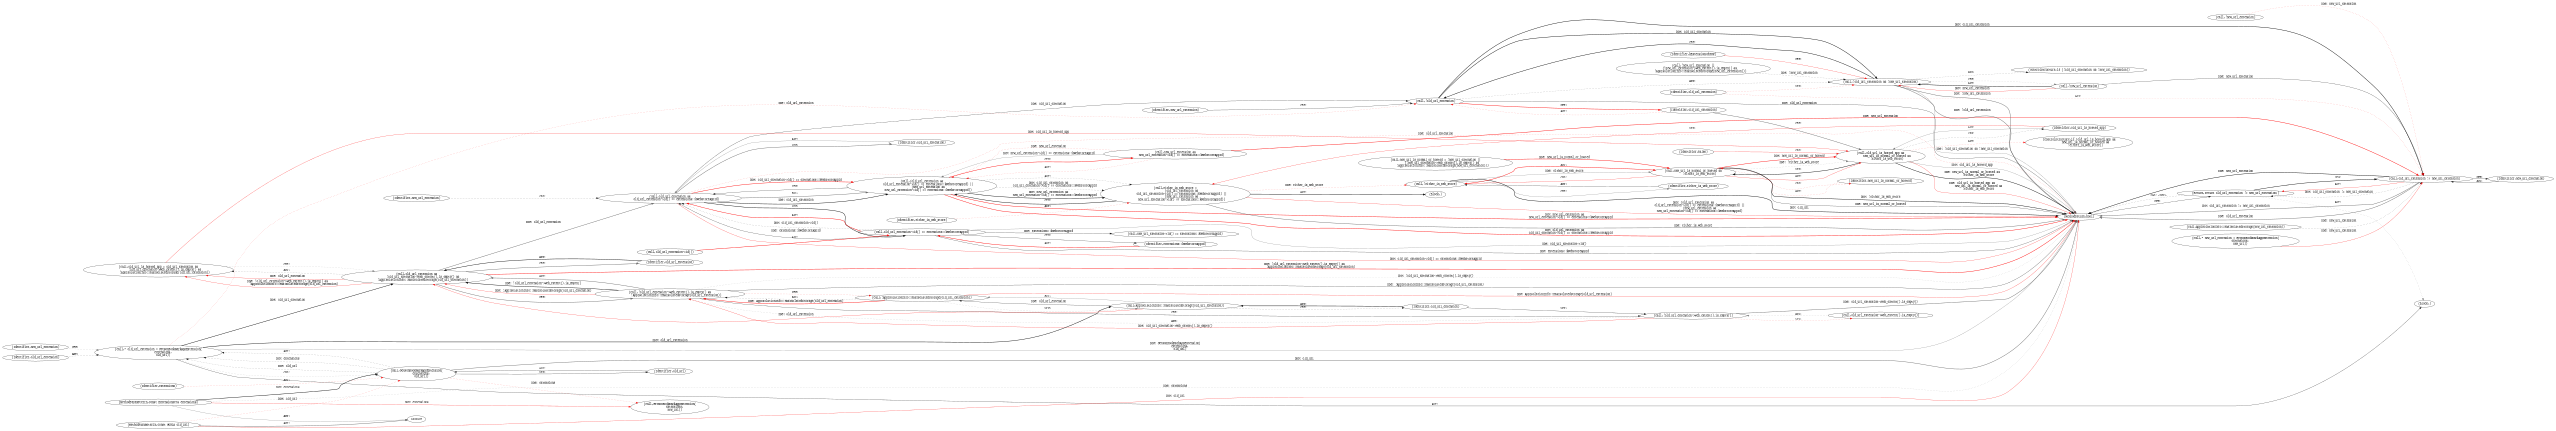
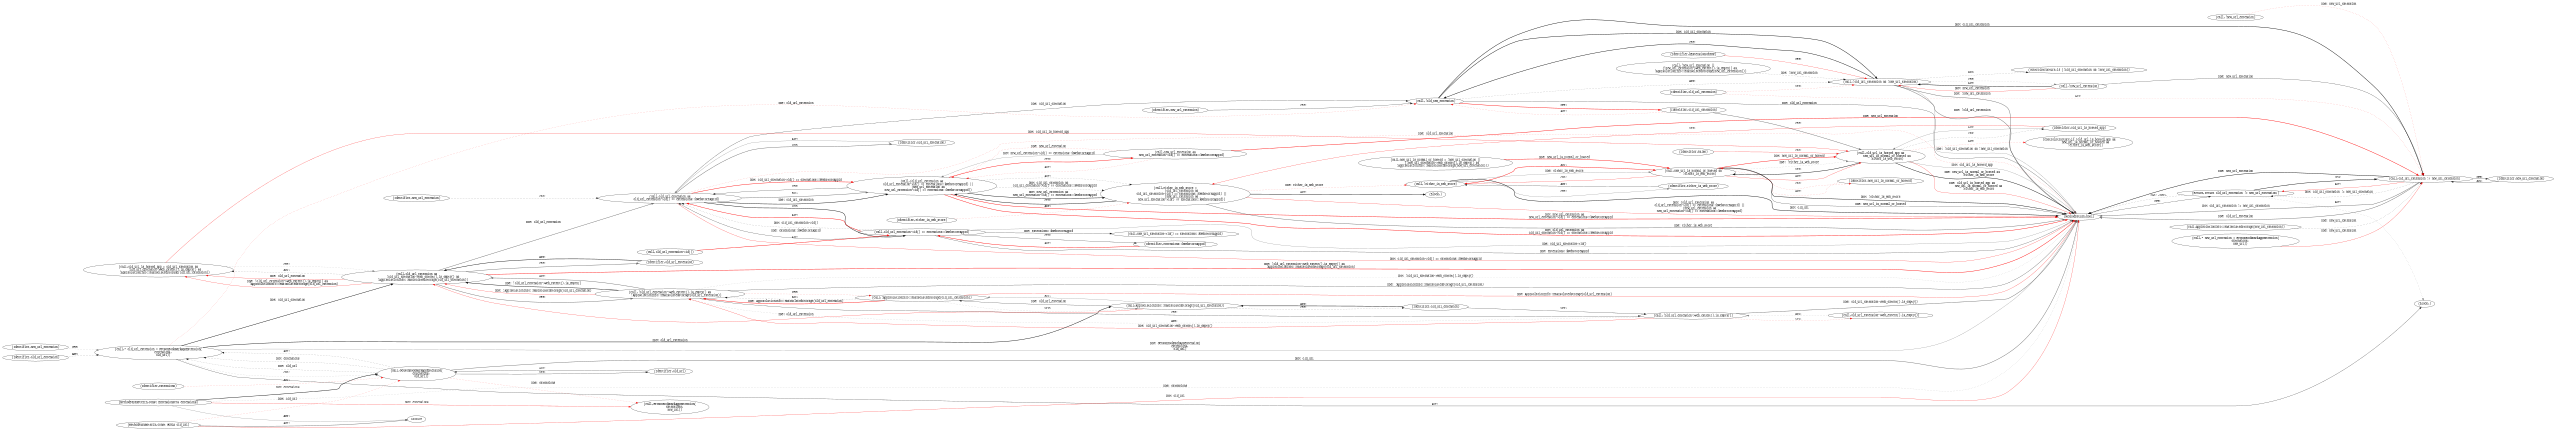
(1436, 101) -> (1436, 101)
